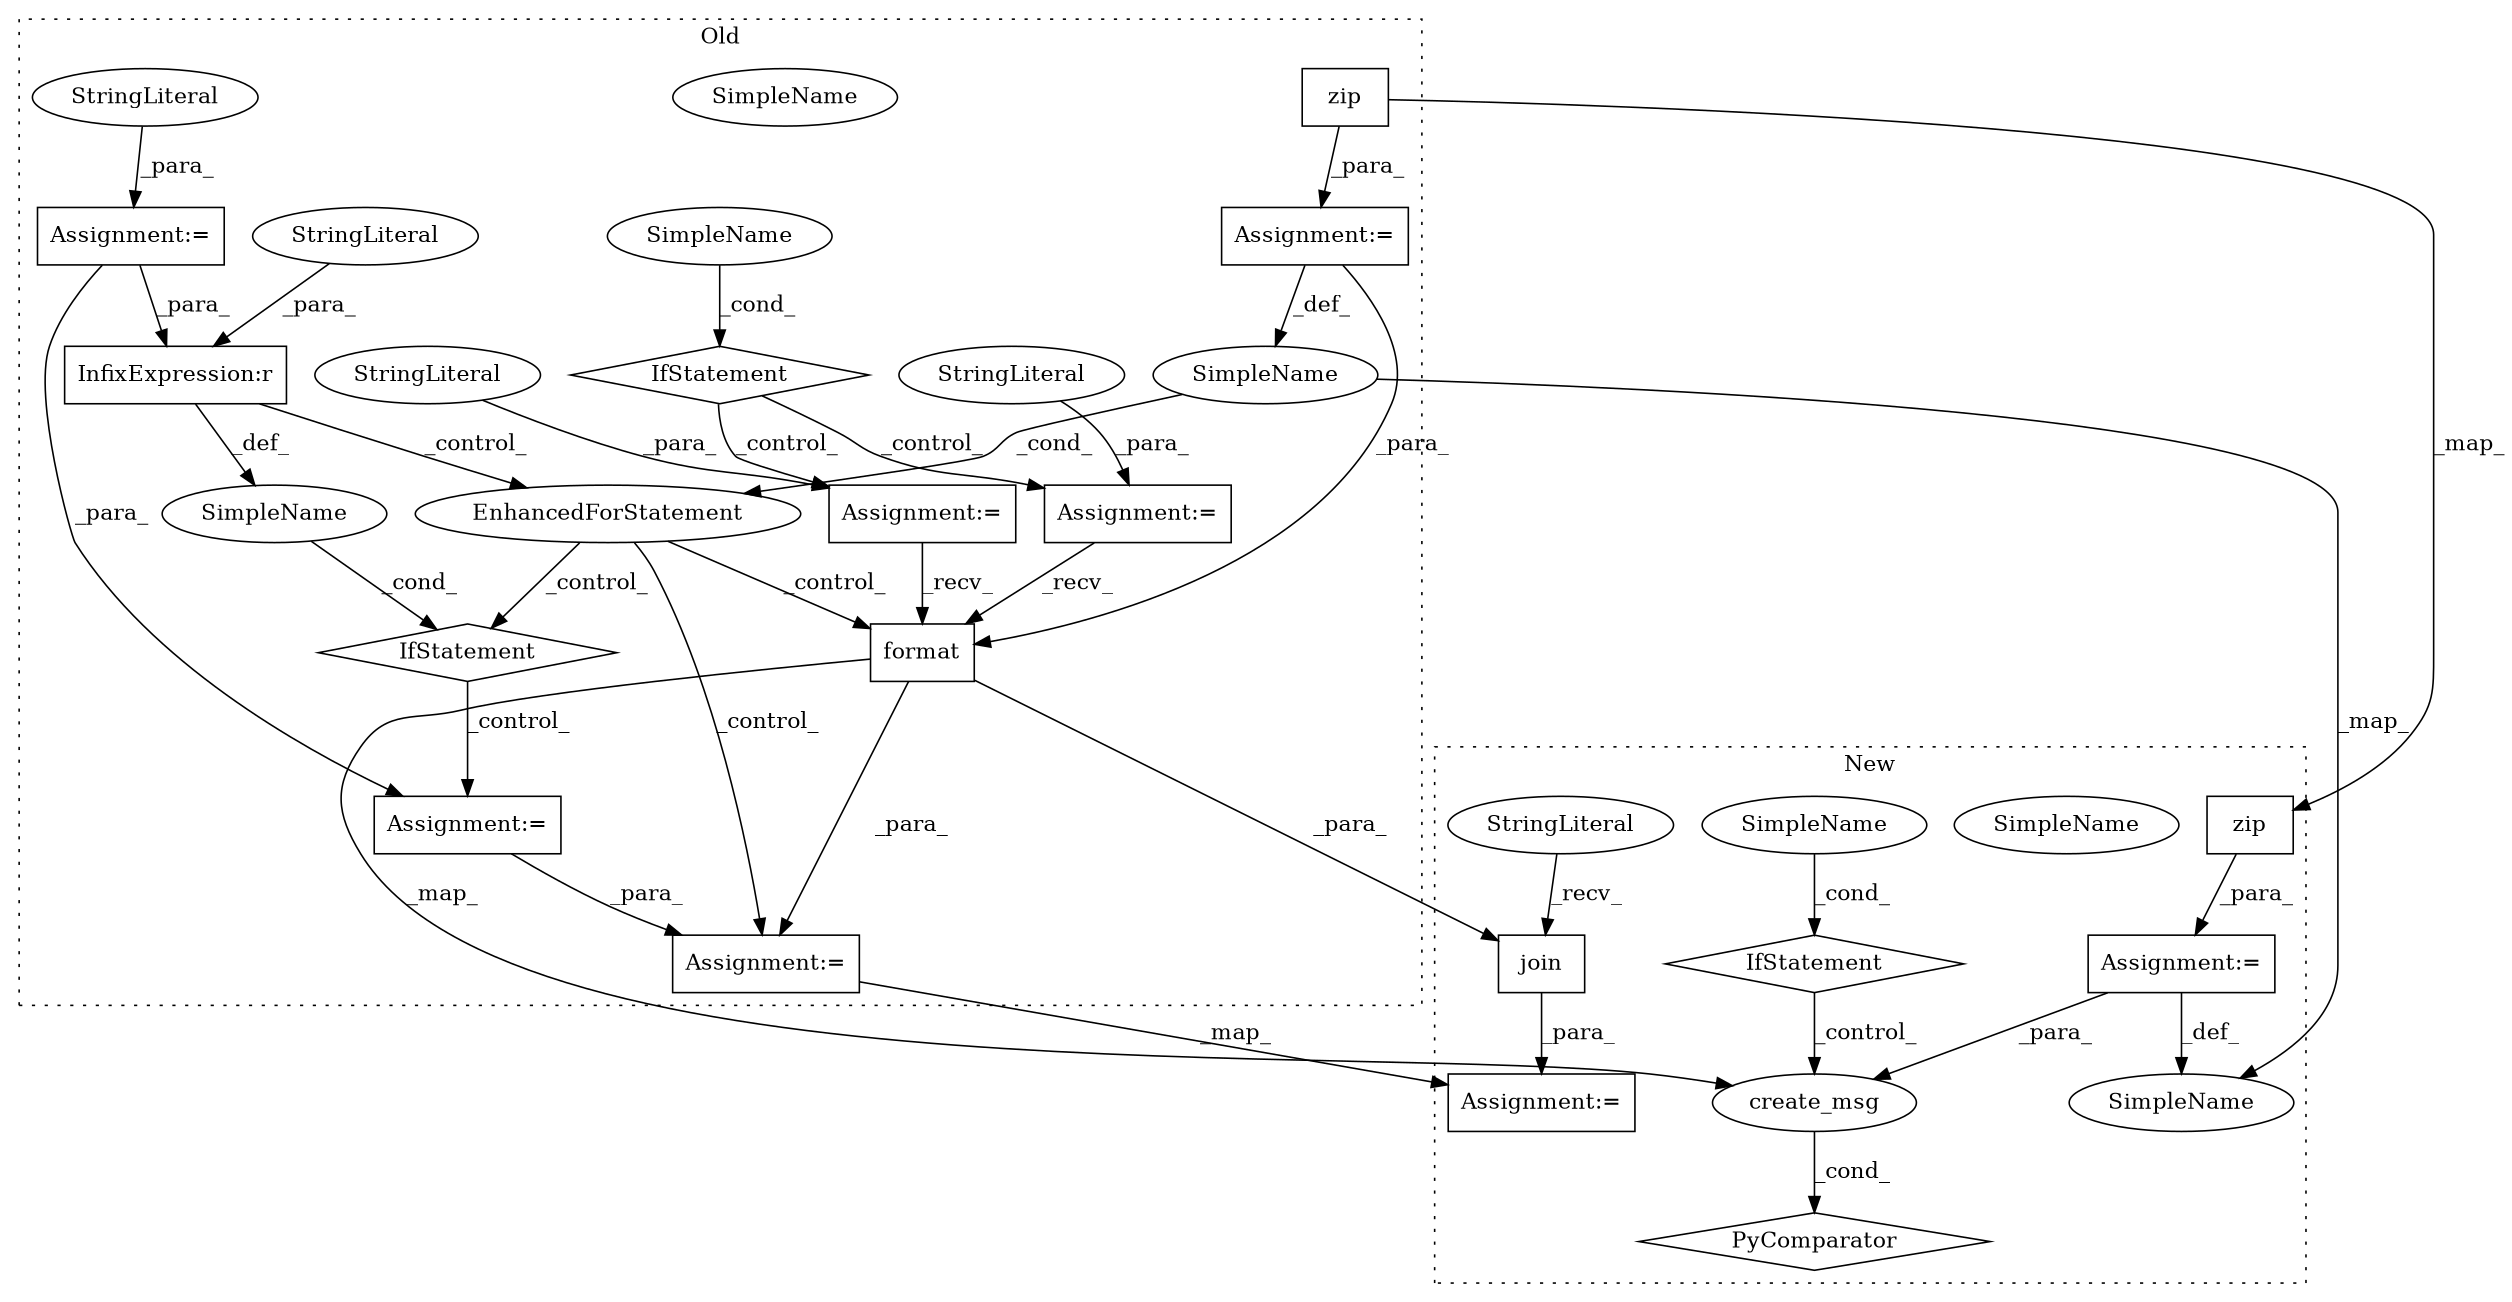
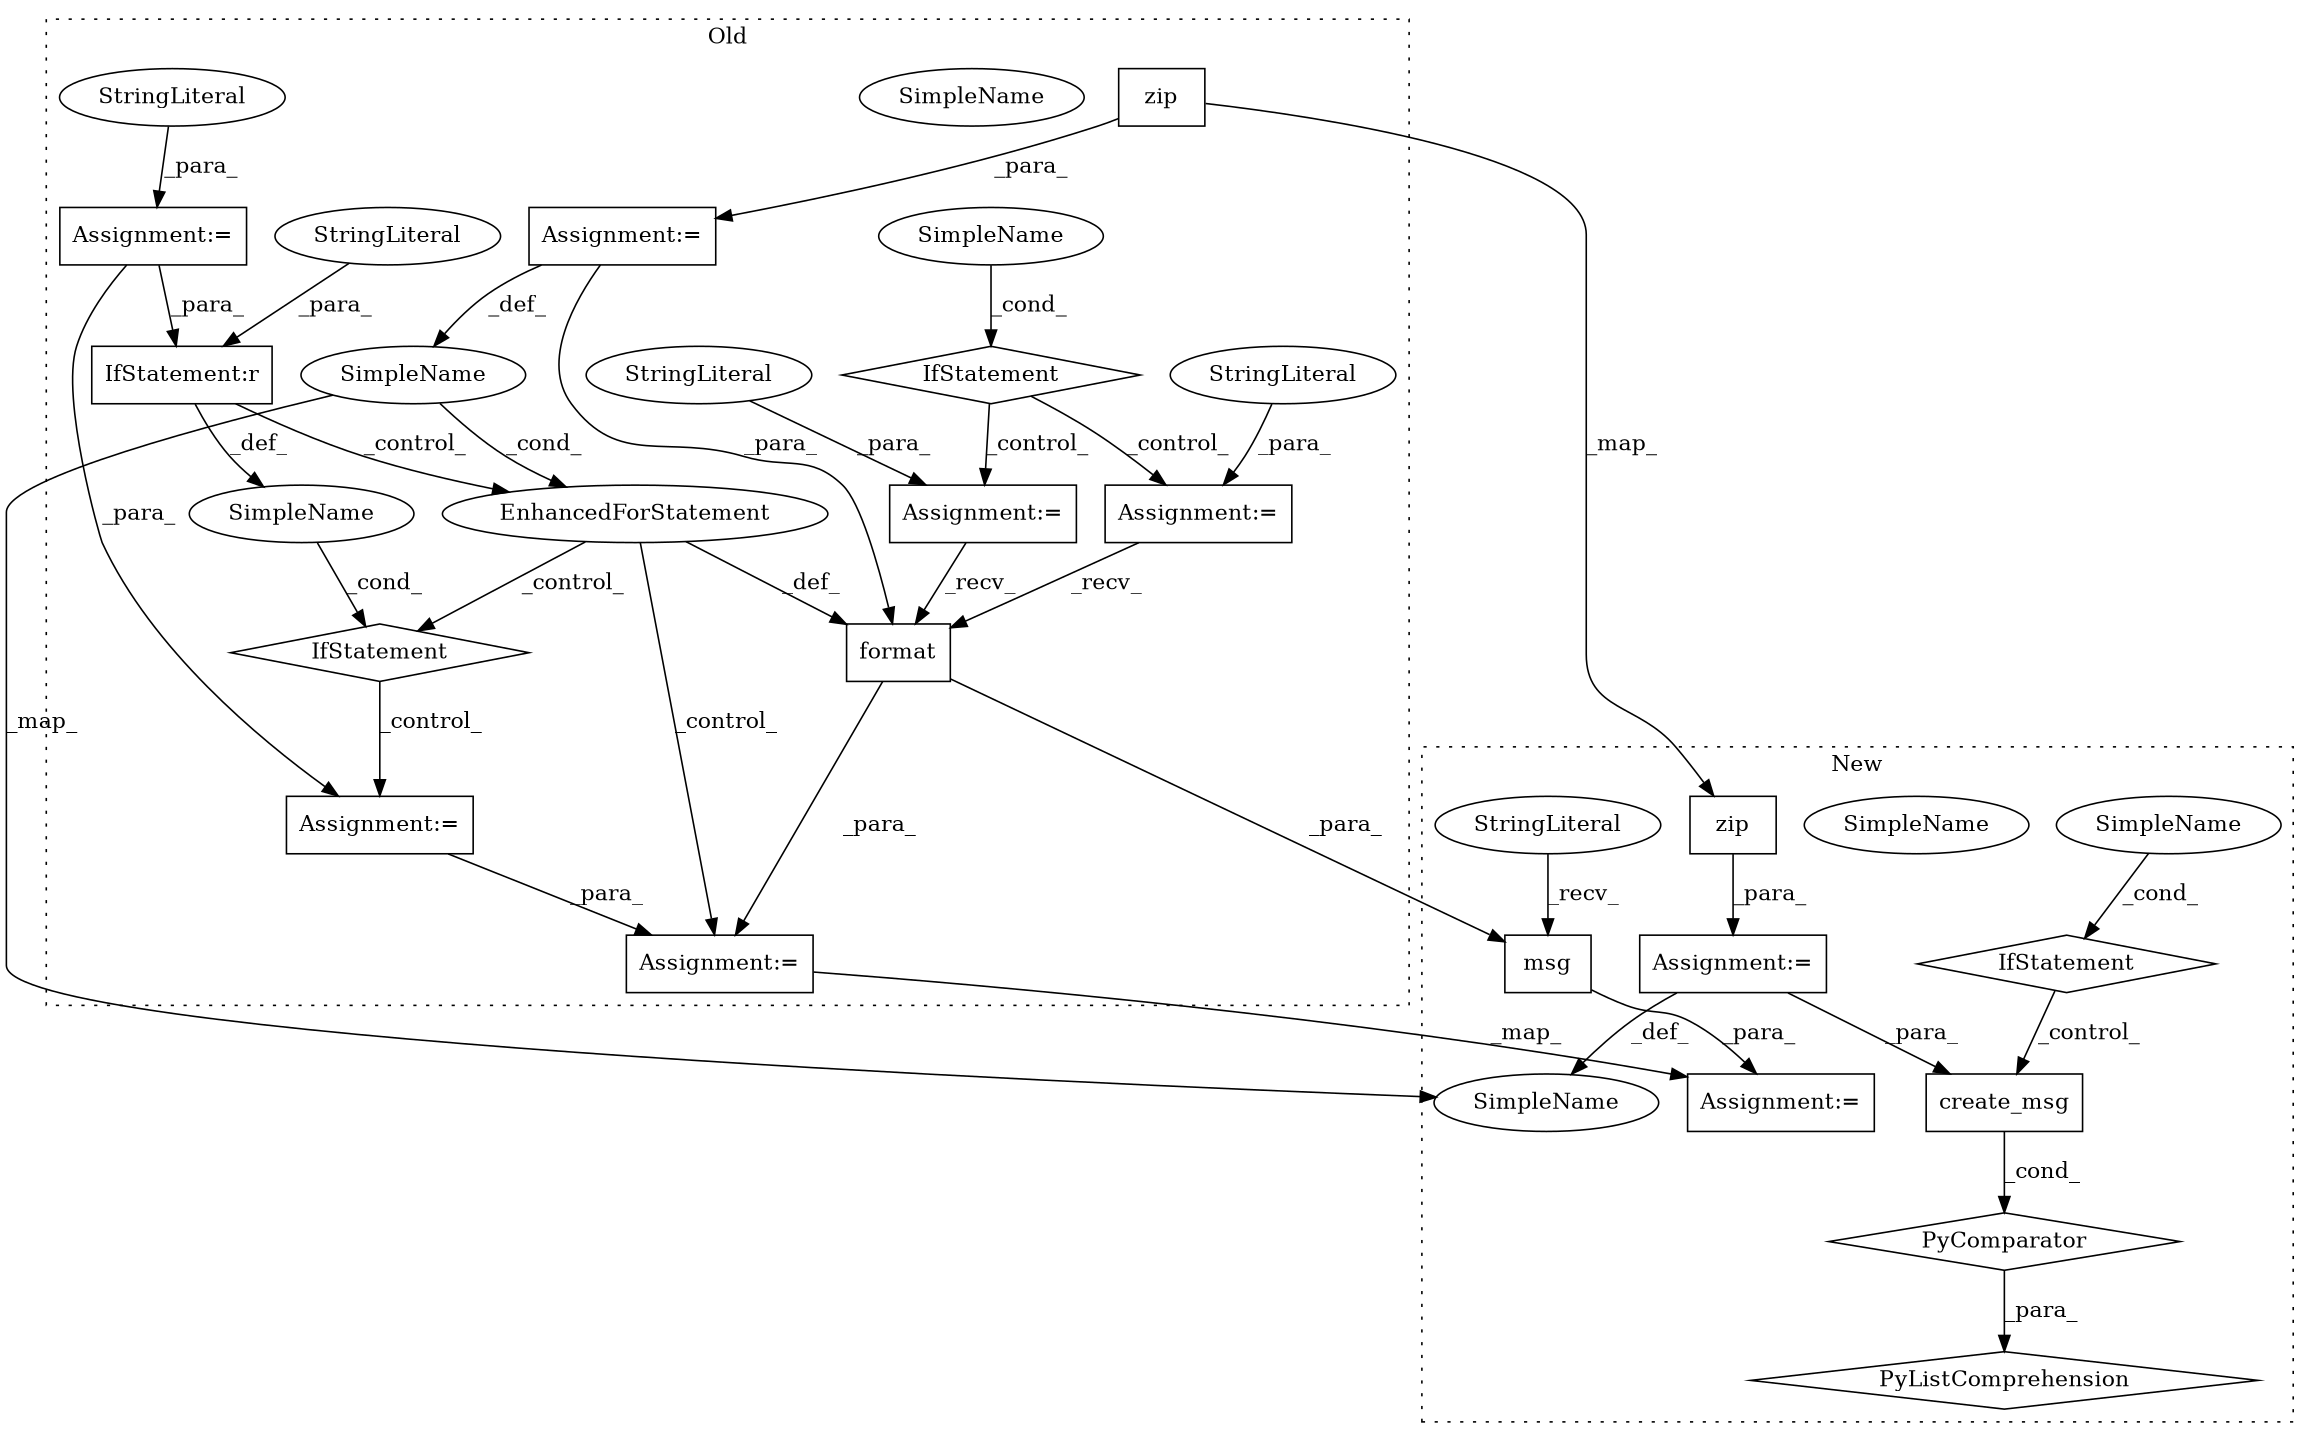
(176, 375) -> (182, 375)
(835, 583) -> (811, 583)
(1542, 964) -> (1548, 964)
(749, 1022) -> none
(1814, 1103) -> (2004, 1103)
none -> (2004, 1380)
